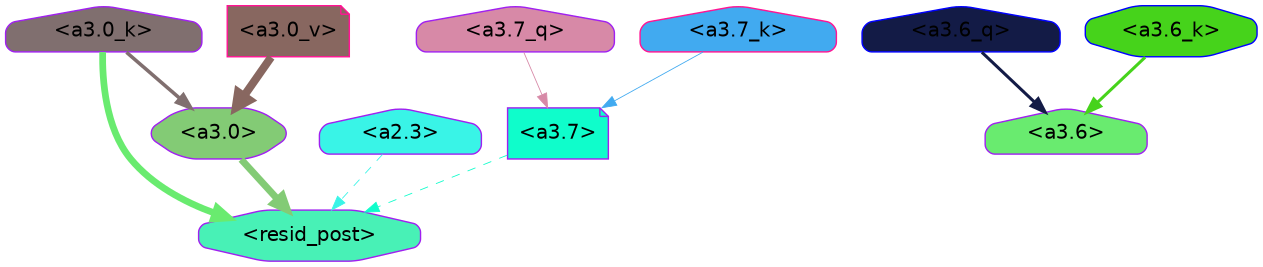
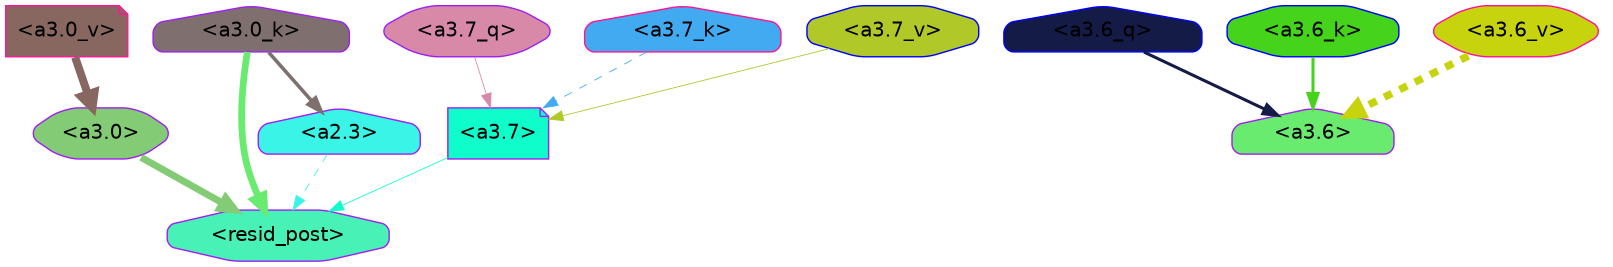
(515, 31) -> (467, 31)
none -> (893, 31)
none -> (1516, 31)
(153, 75) -> (290, 77)
(659, 76) -> (601, 76)
(443, 181) -> (395, 181)
